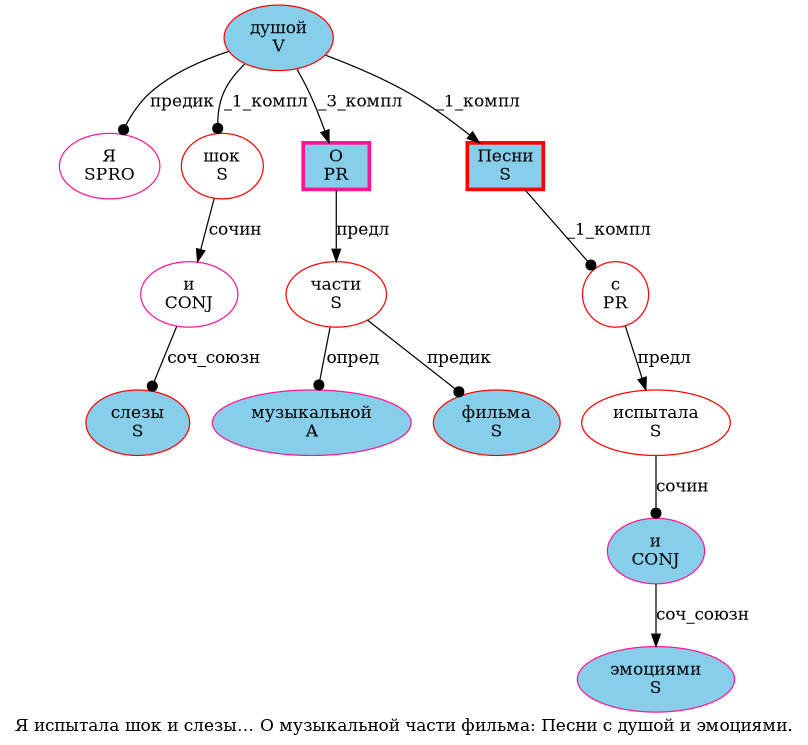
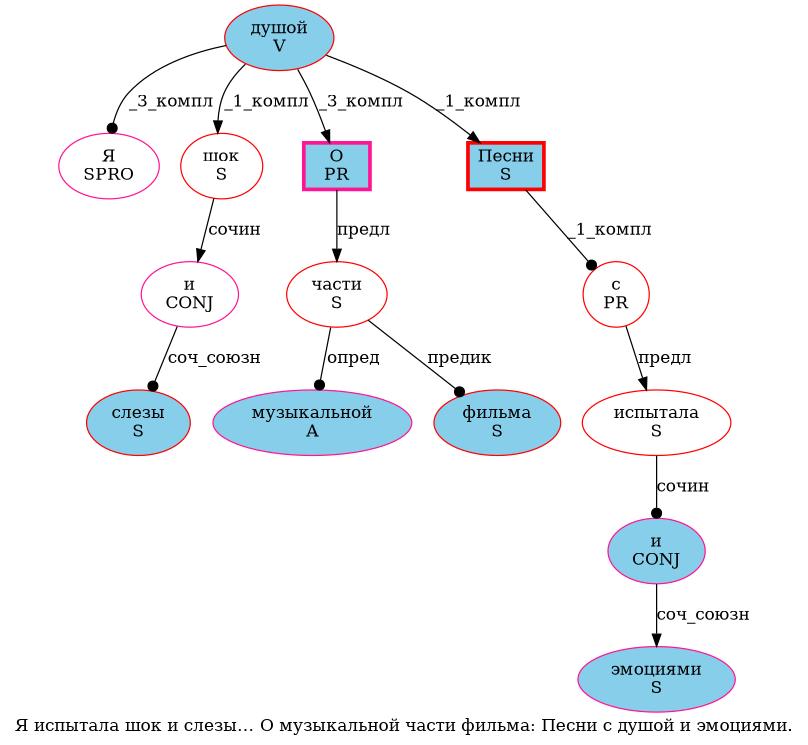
(225, 91) -> (226, 90)
(183, 102) -> (172, 102)
